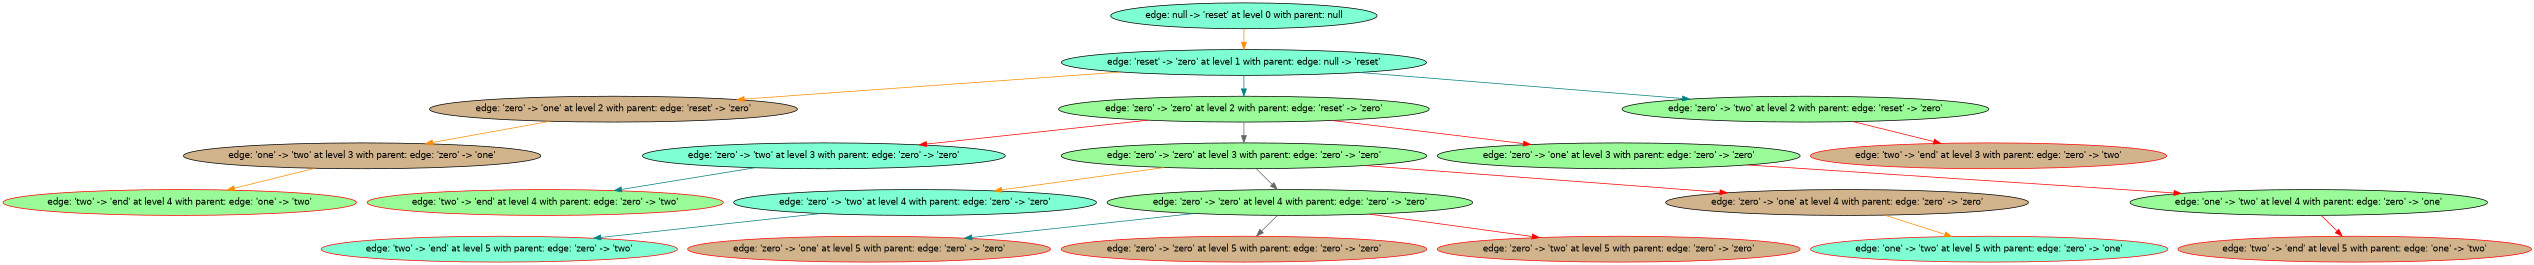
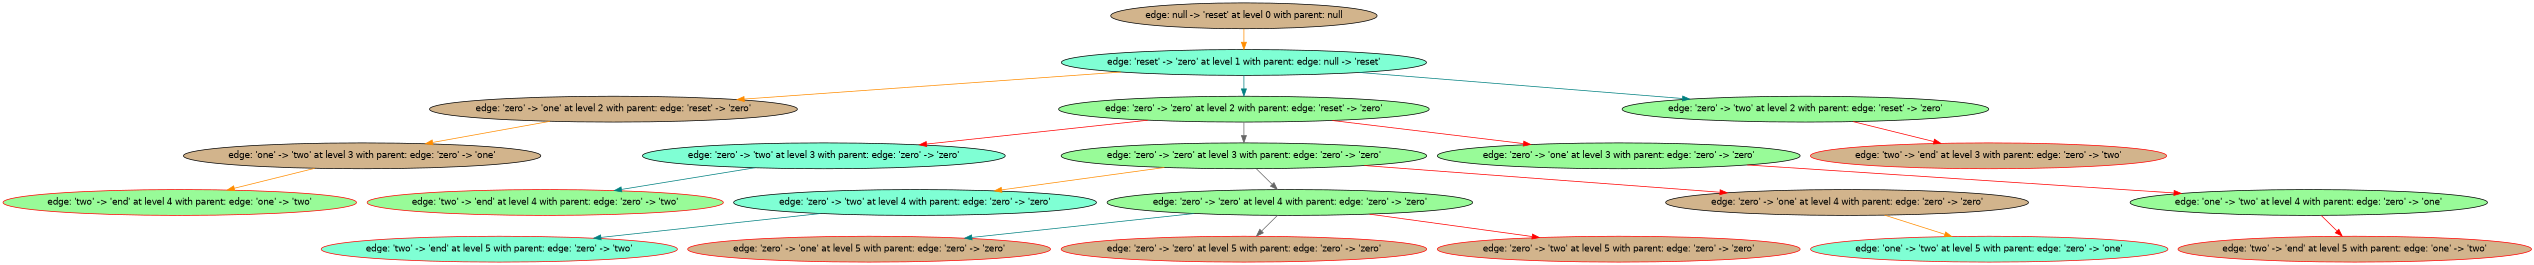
(1244, 16) -> (1244, 16)
